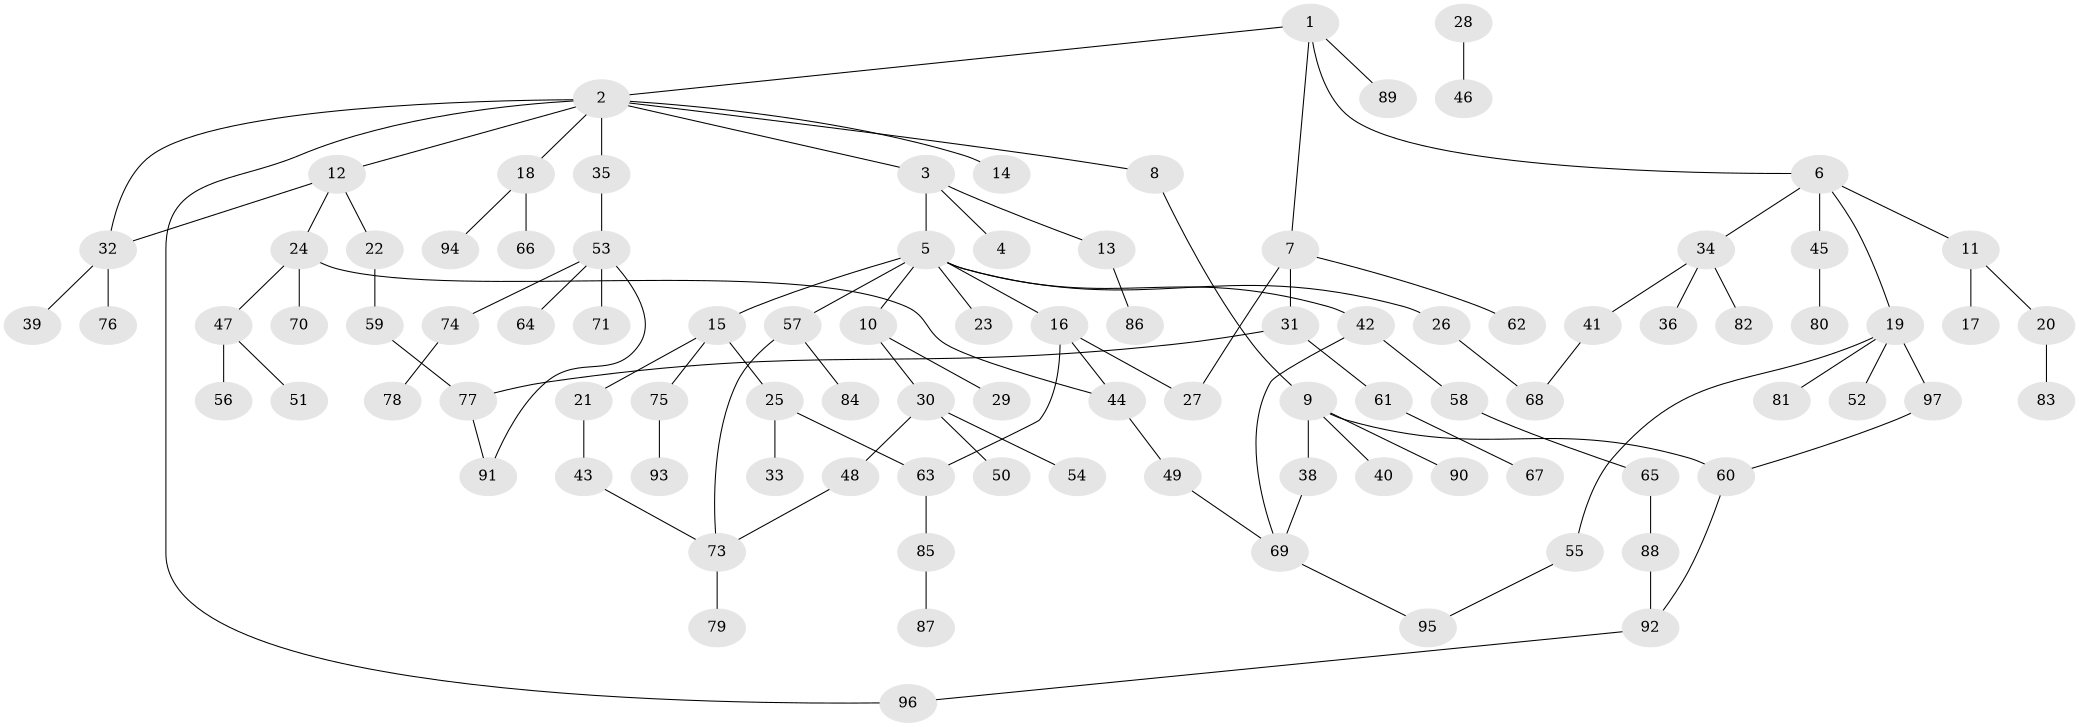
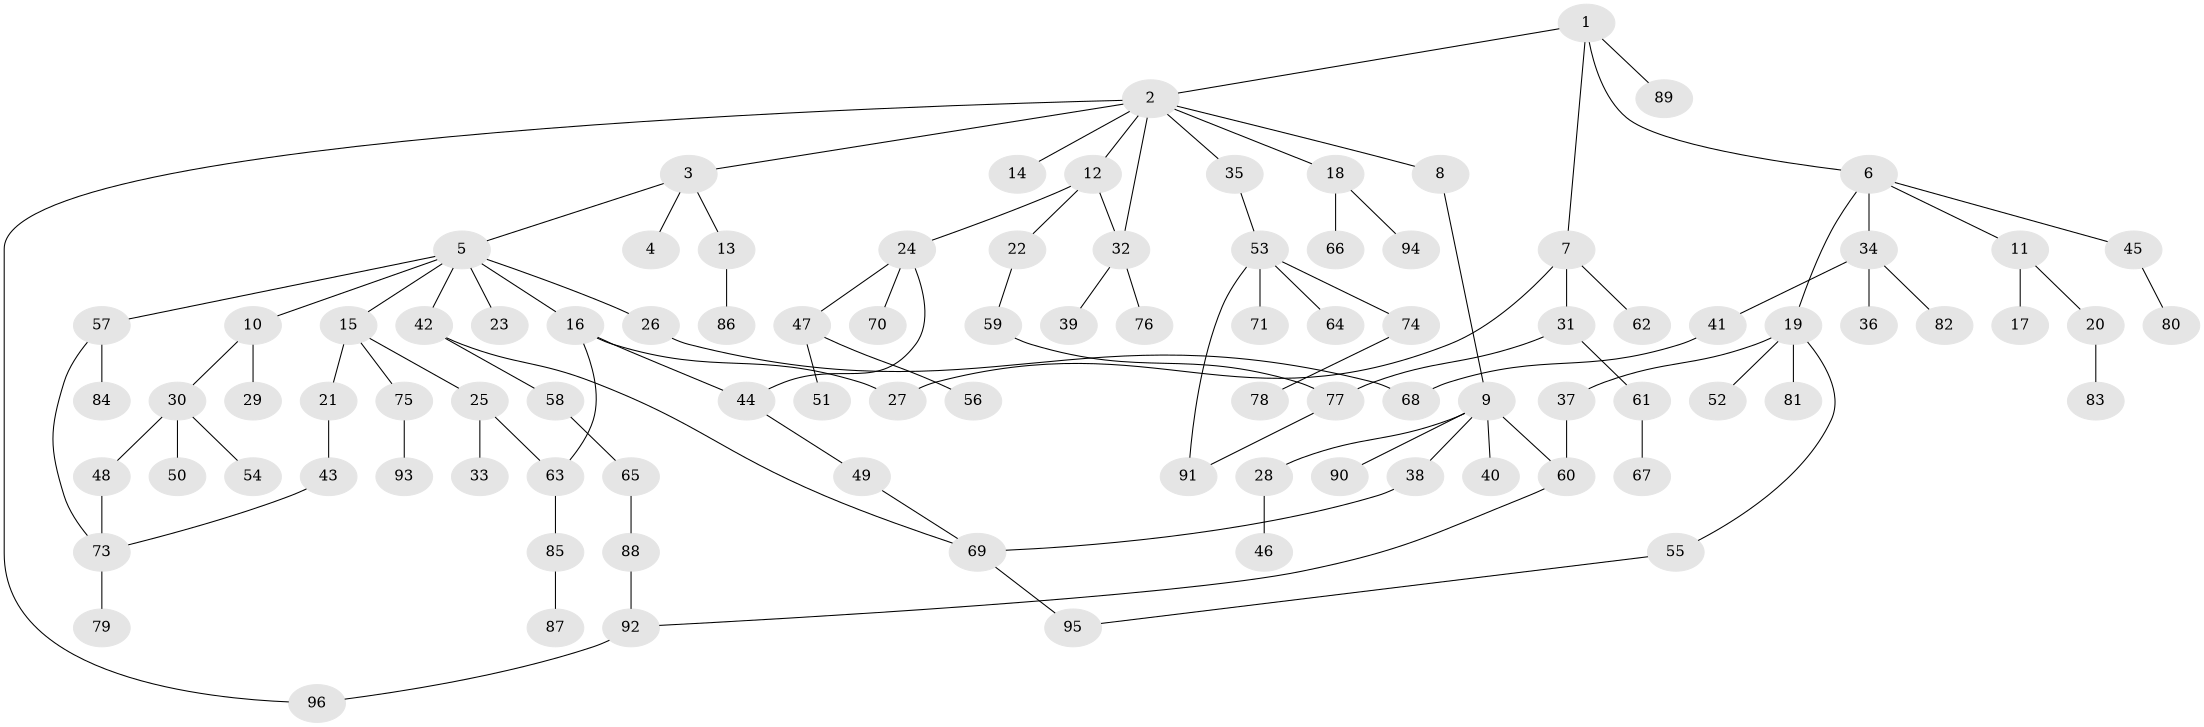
(1933, 401) -> (1567, 401)
none -> (1375, 439)
